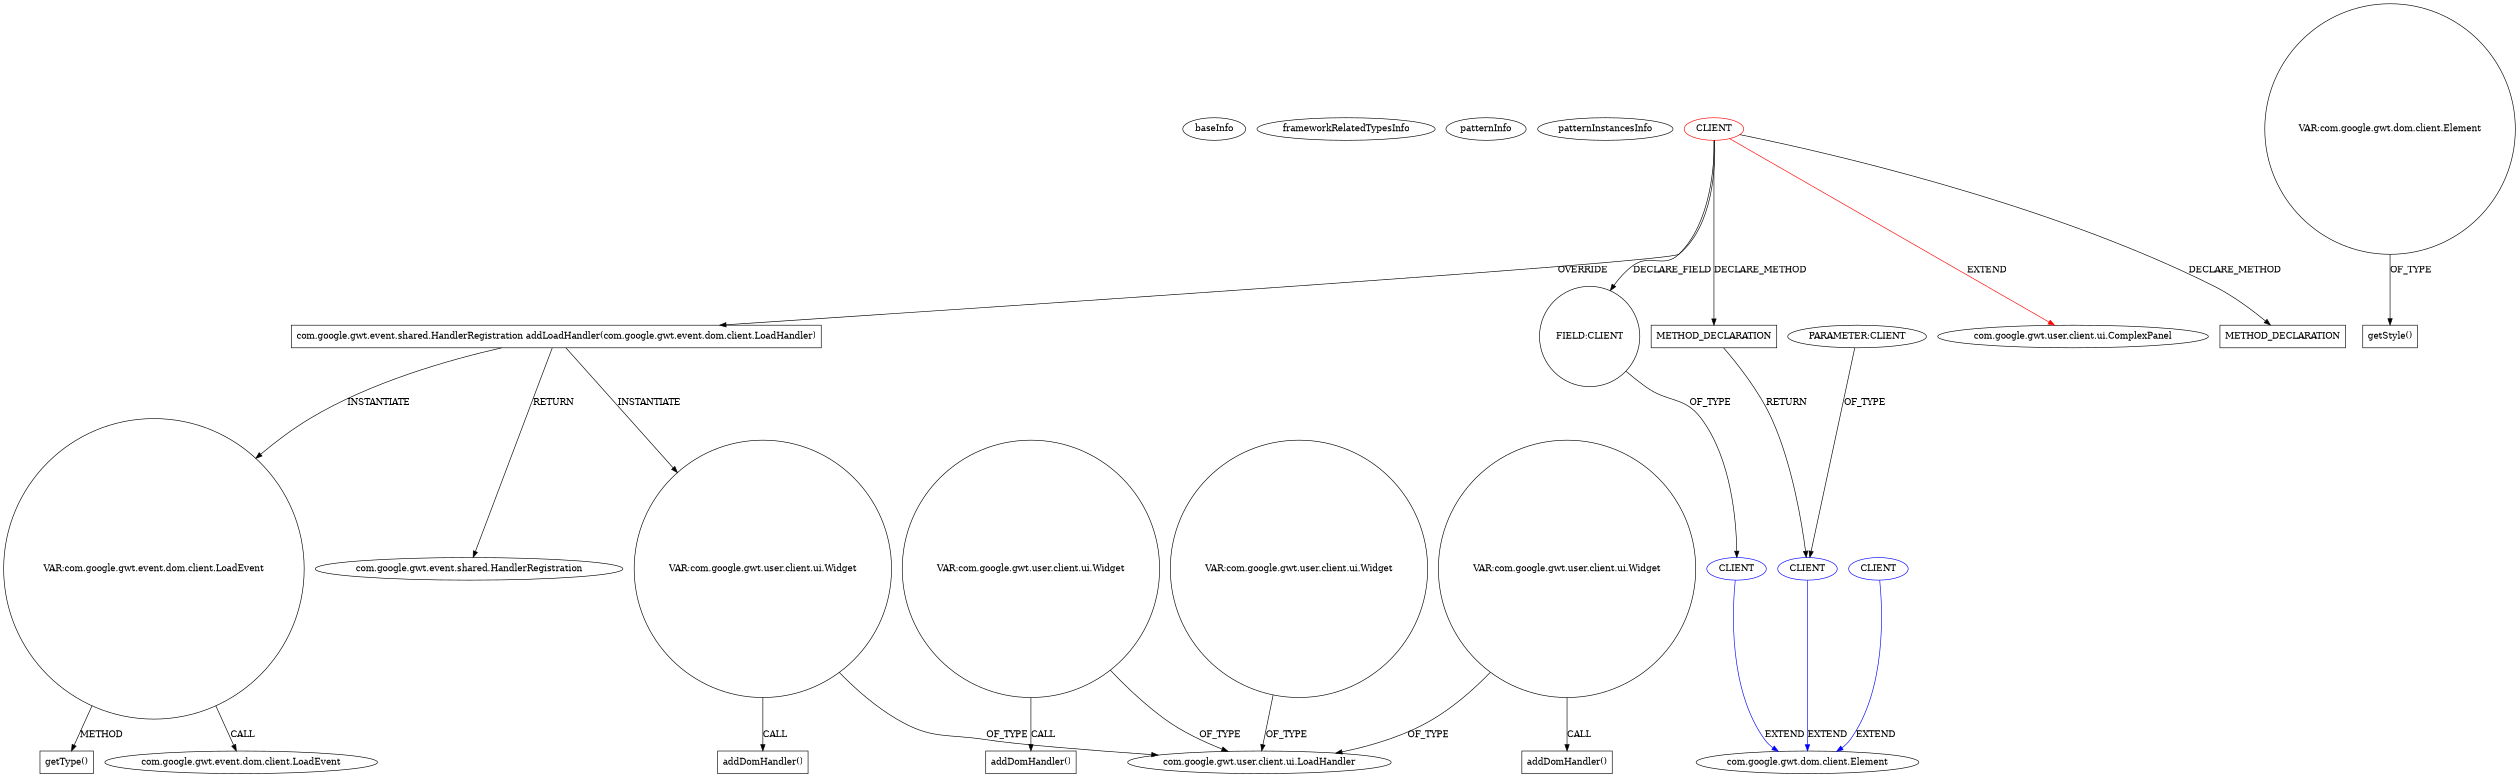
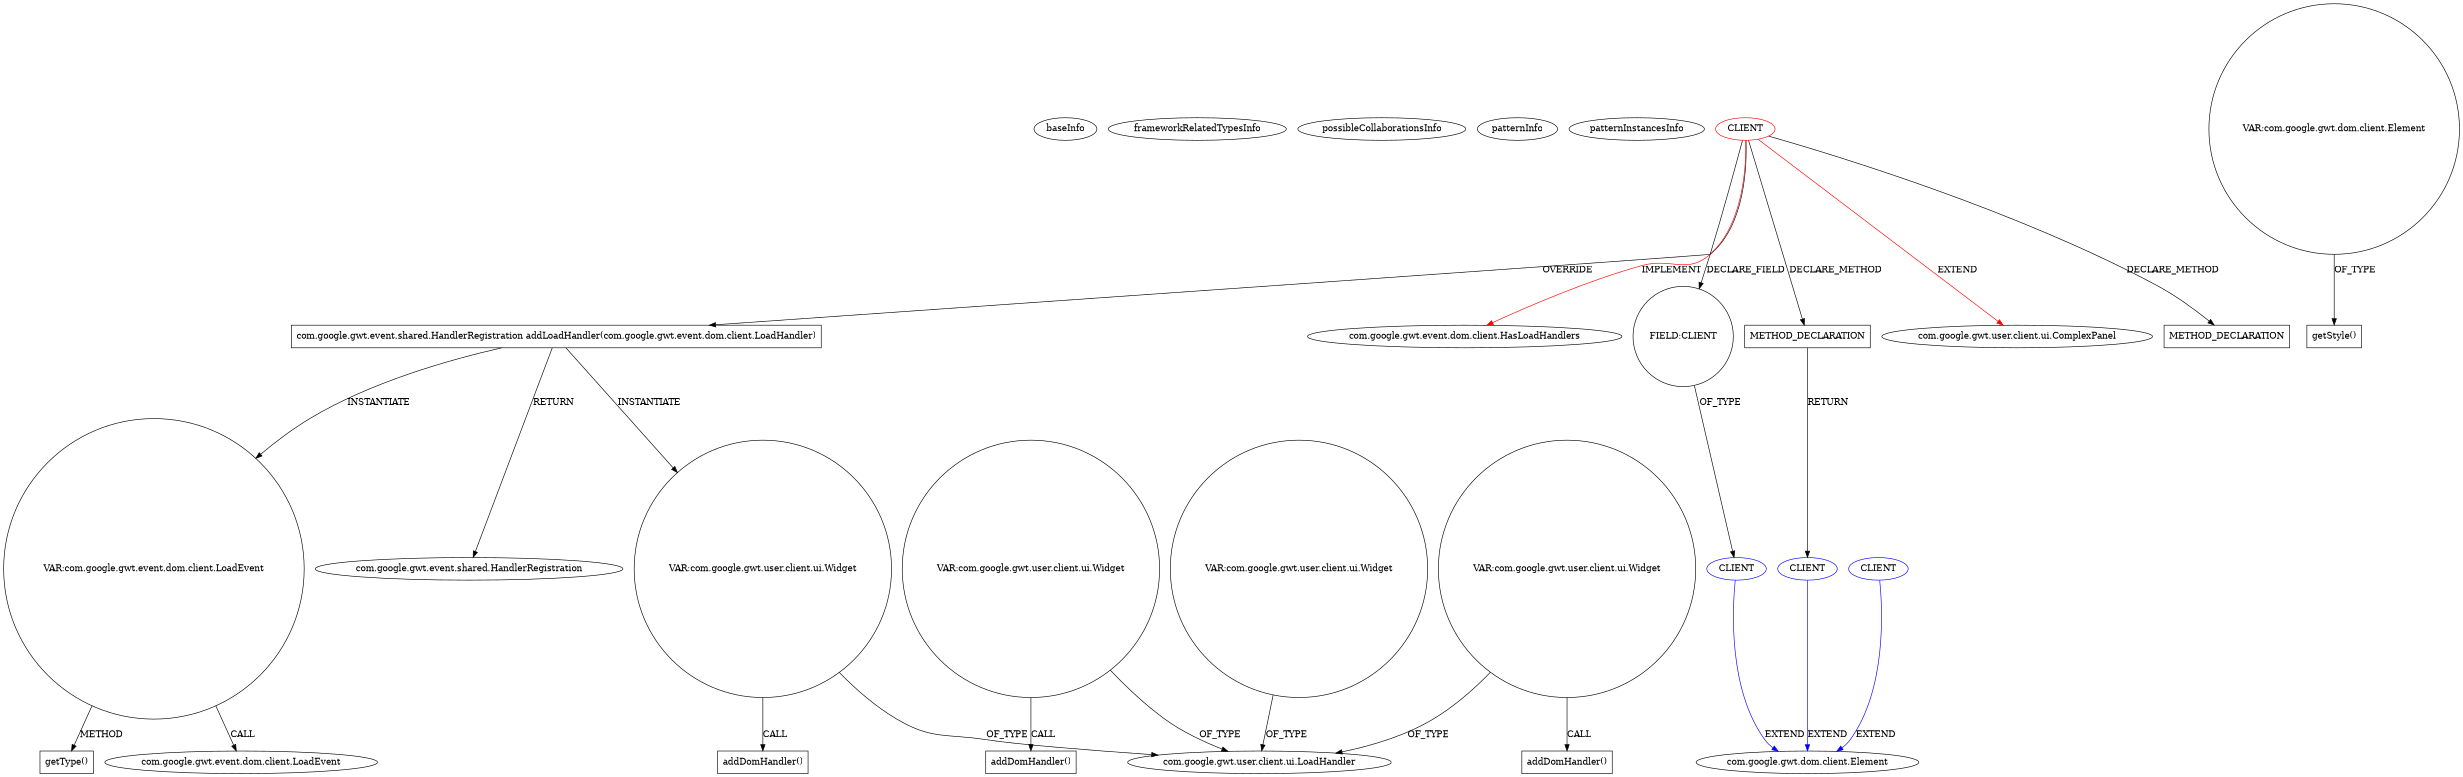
none -> (1382, 129)
none -> (1465, 336)
(1857, 336) -> none
